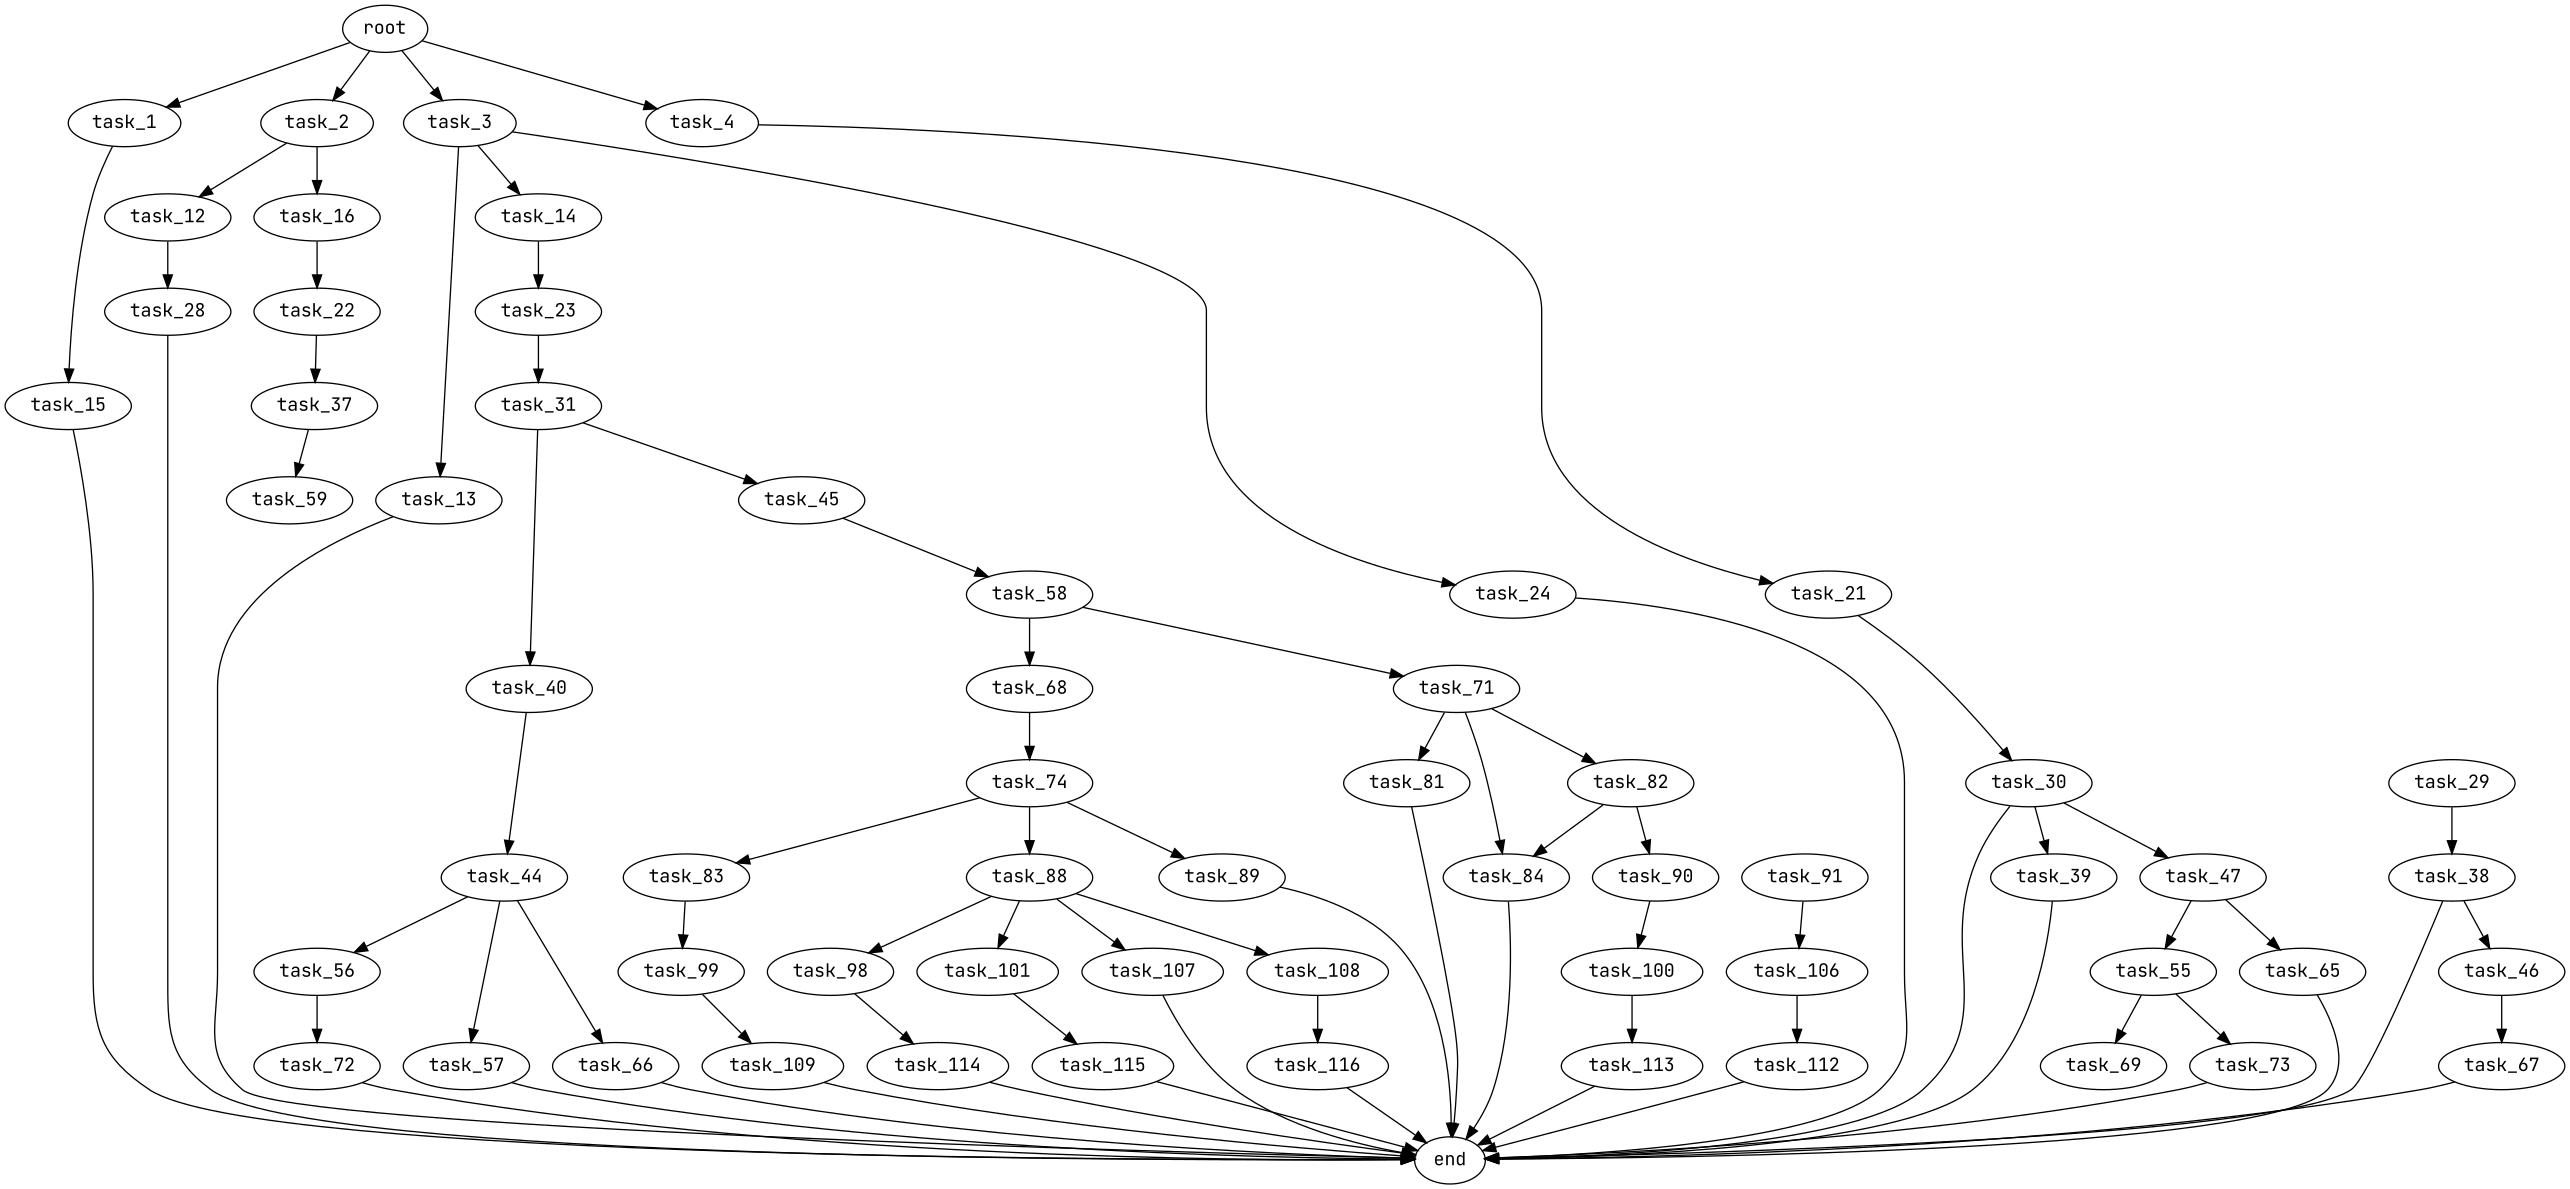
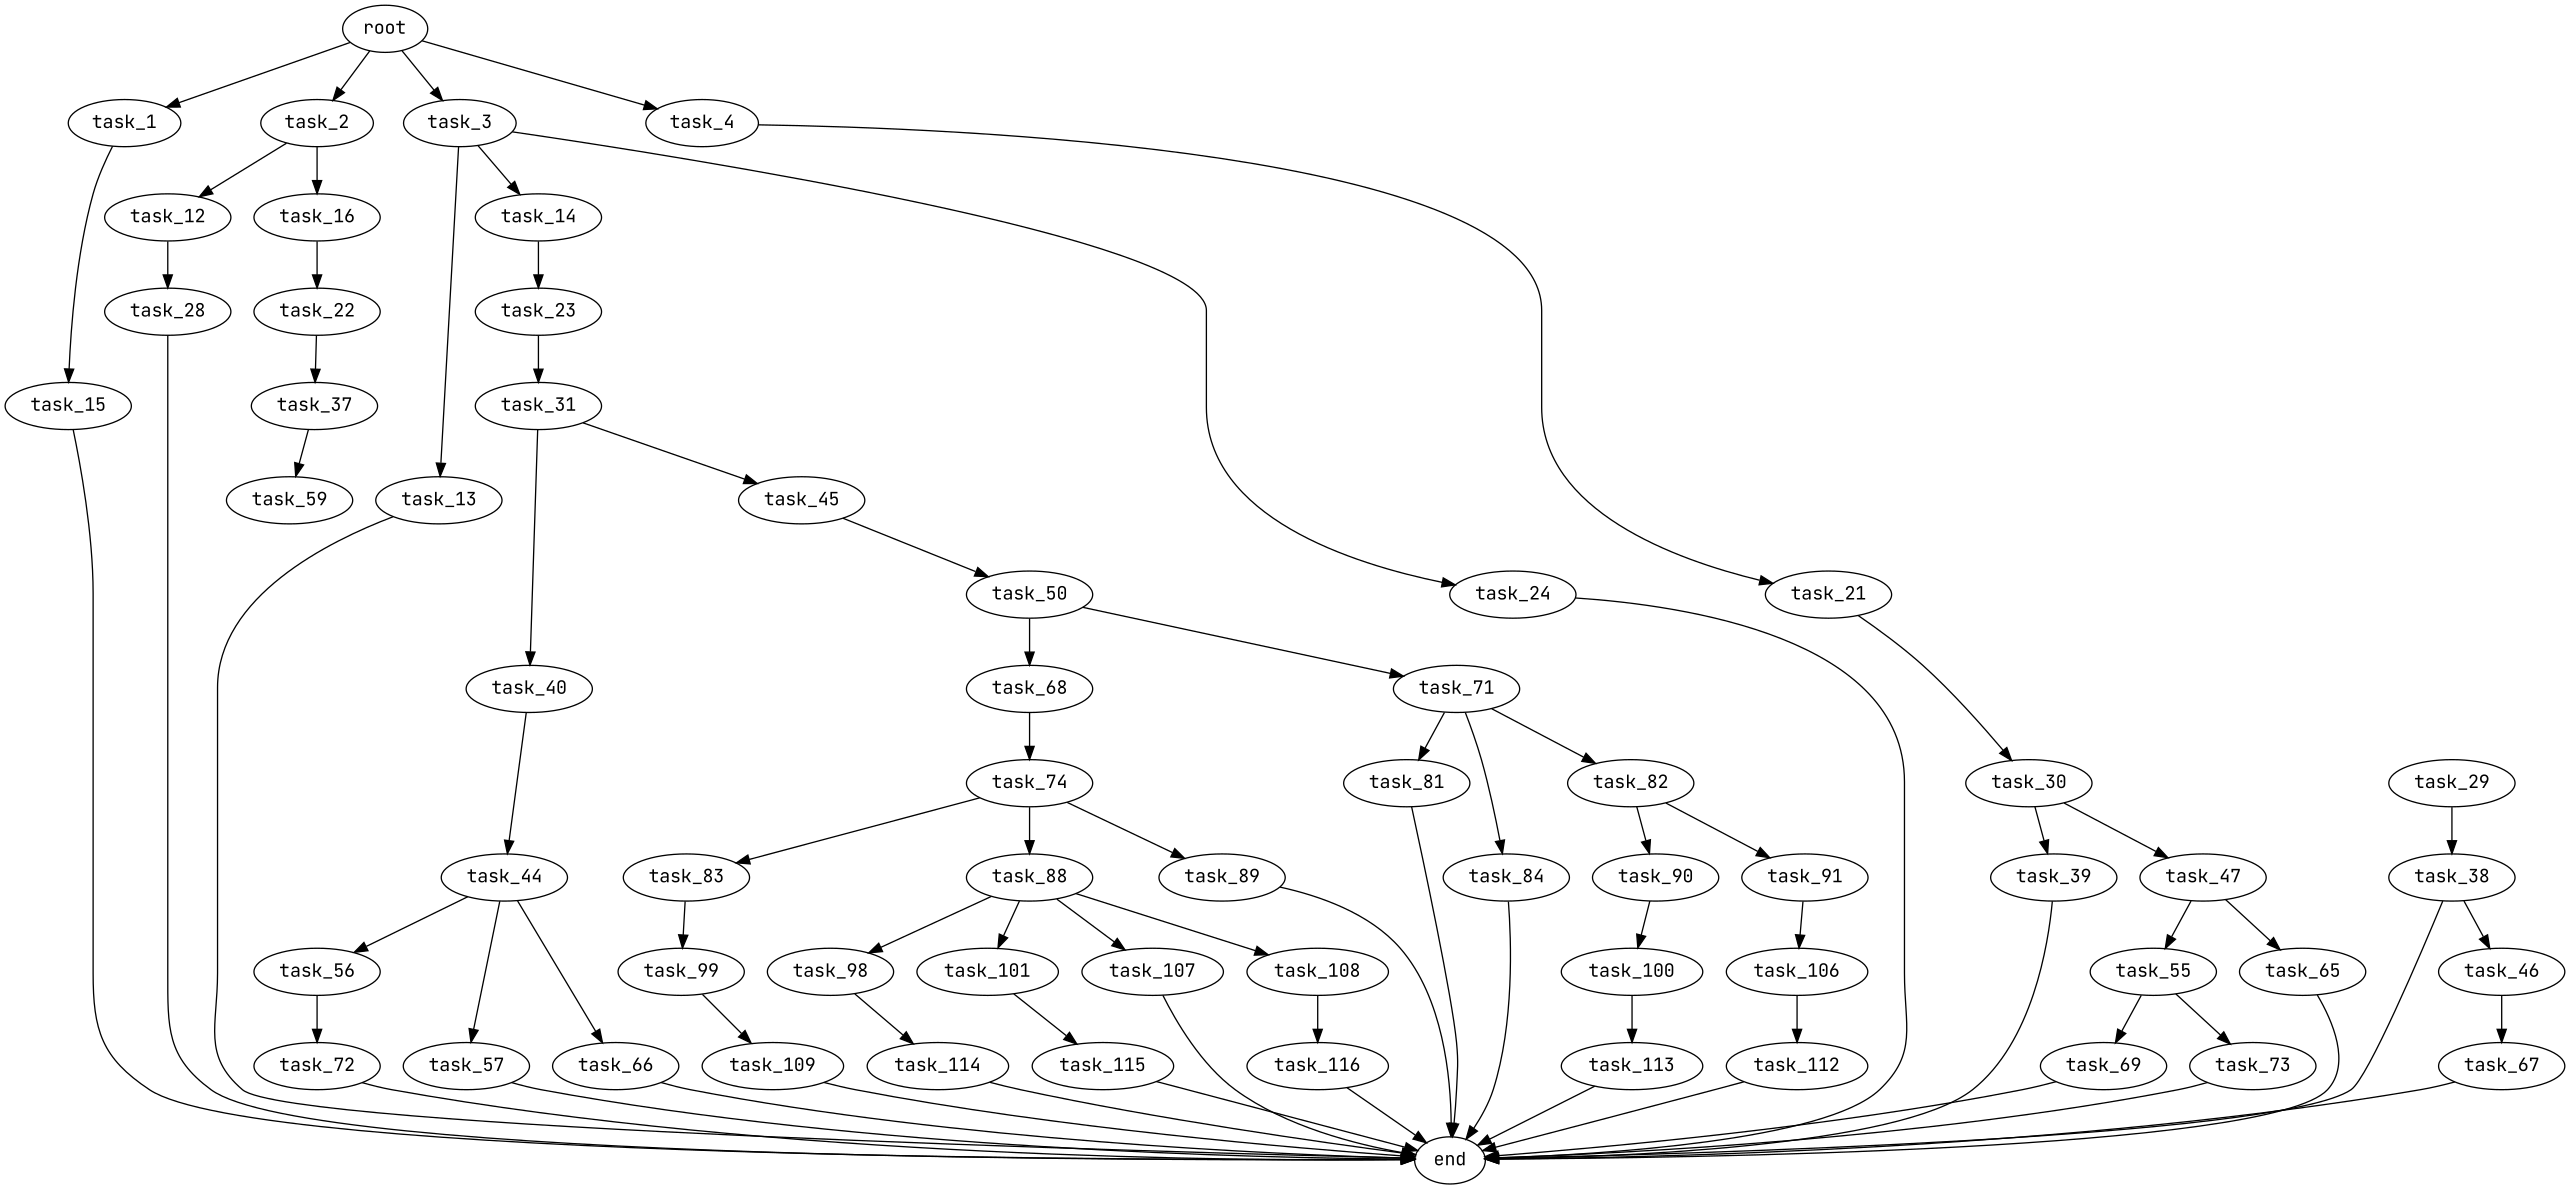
(1030, 595) -> (1030, 595)
(1574, 827) -> (1712, 827)
(1866, 1117) -> (1848, 1118)
